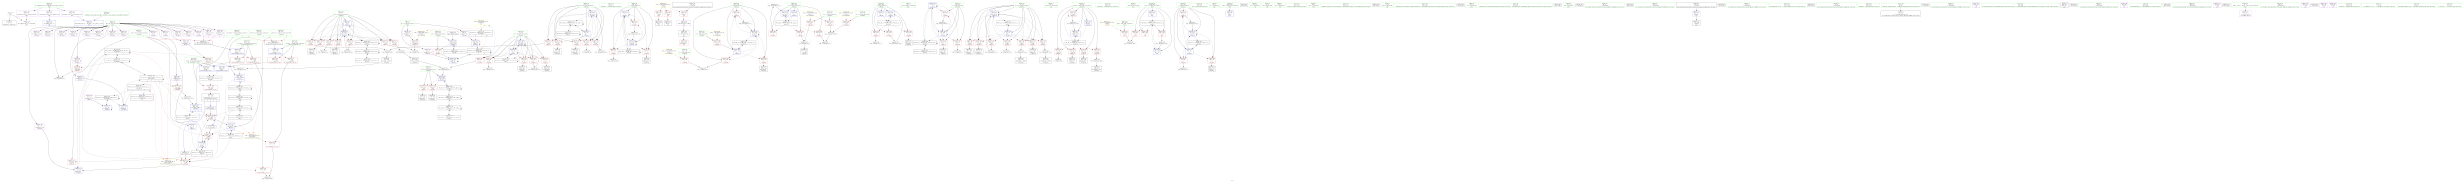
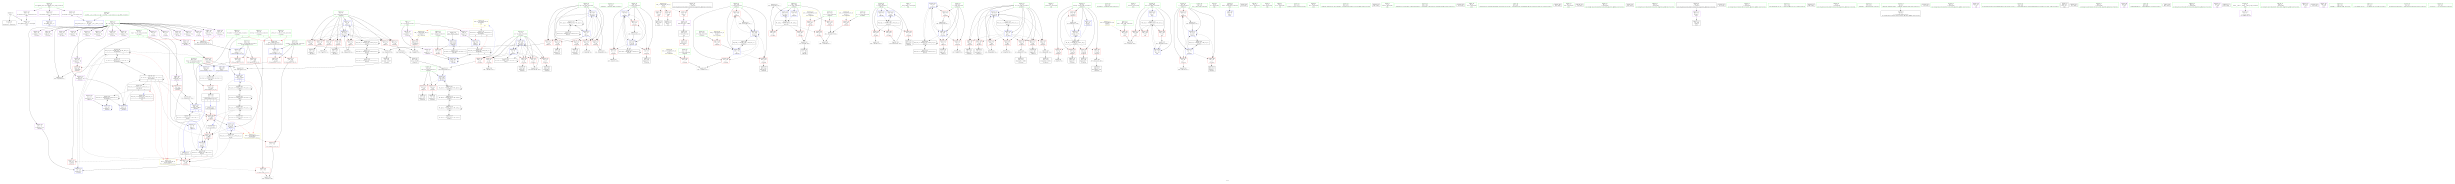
(2333, 5) -> none
